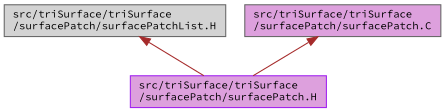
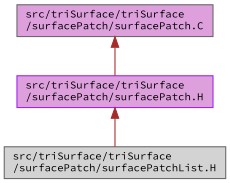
(176, 59) -> (115, 133)
